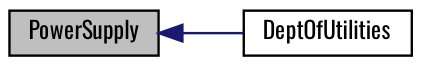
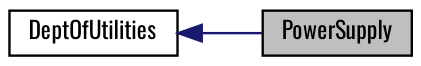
(213, 33) -> (232, 33)
